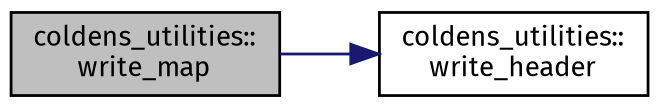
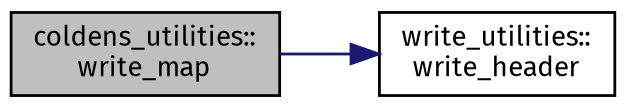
(514, 54) -> (497, 54)
